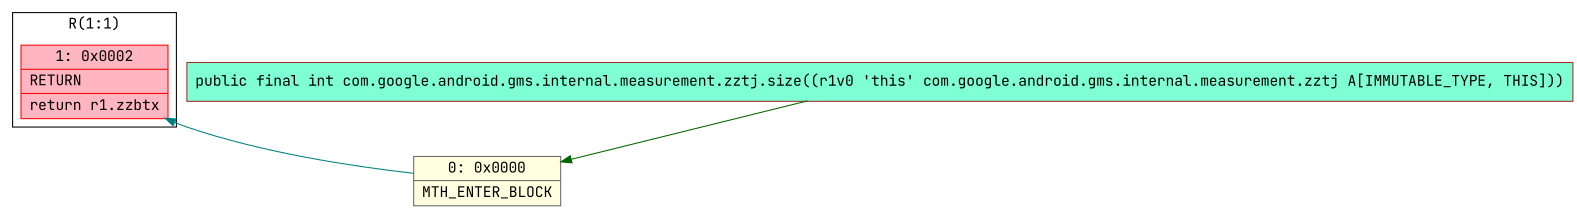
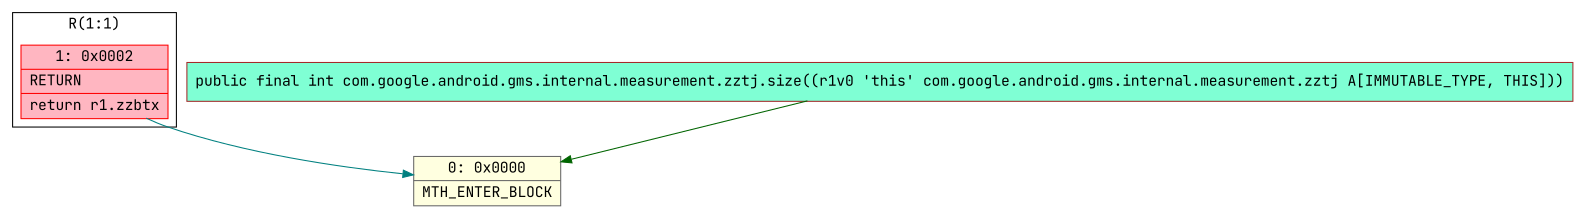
(293, 155) -> (273, 154)
